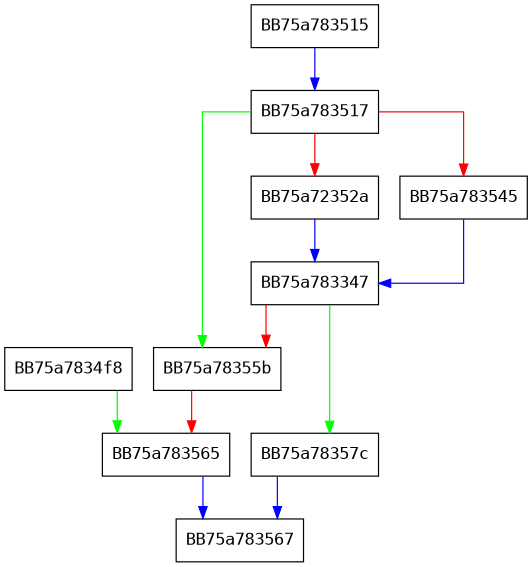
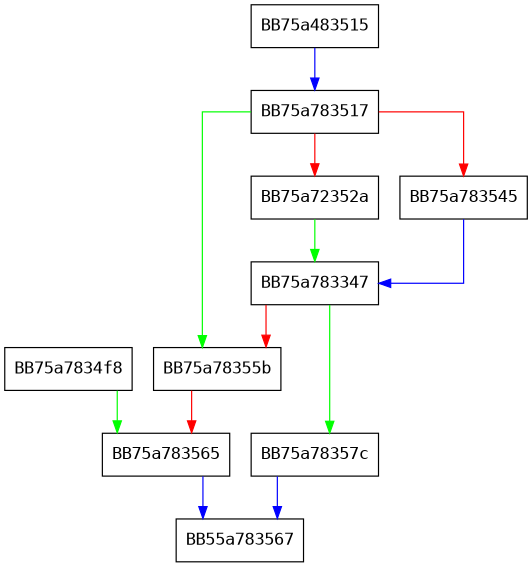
(315, 26) -> (315, 26)
(315, 234) -> (315, 234)
(240, 540) -> (240, 540)
